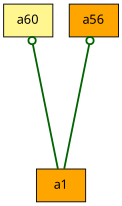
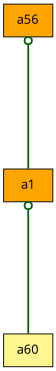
(45, 107) -> (28, 272)
